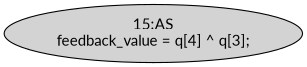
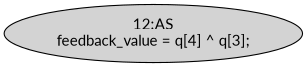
(153, 34) -> (153, 34)
